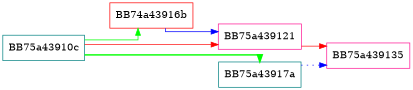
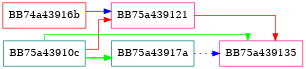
(114, 40) -> (143, 35)
